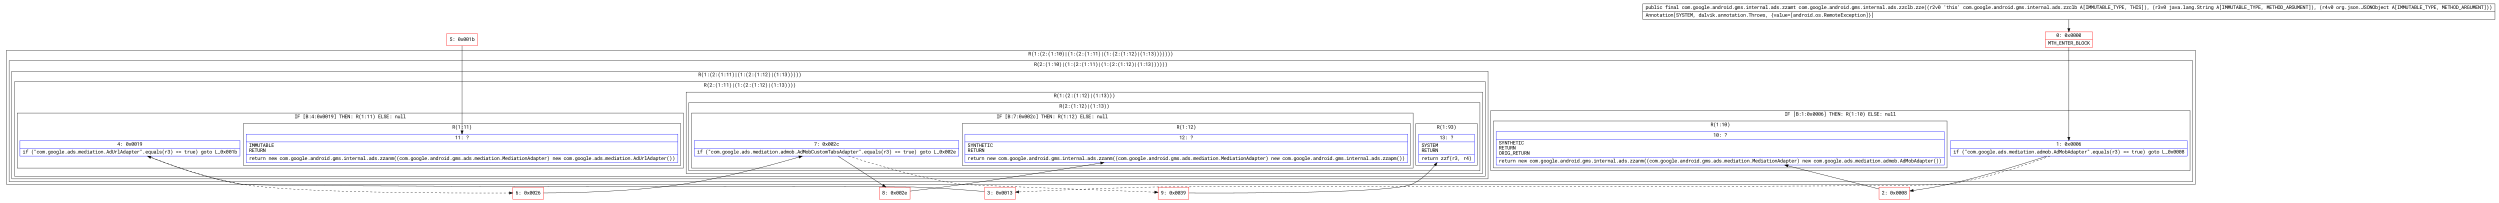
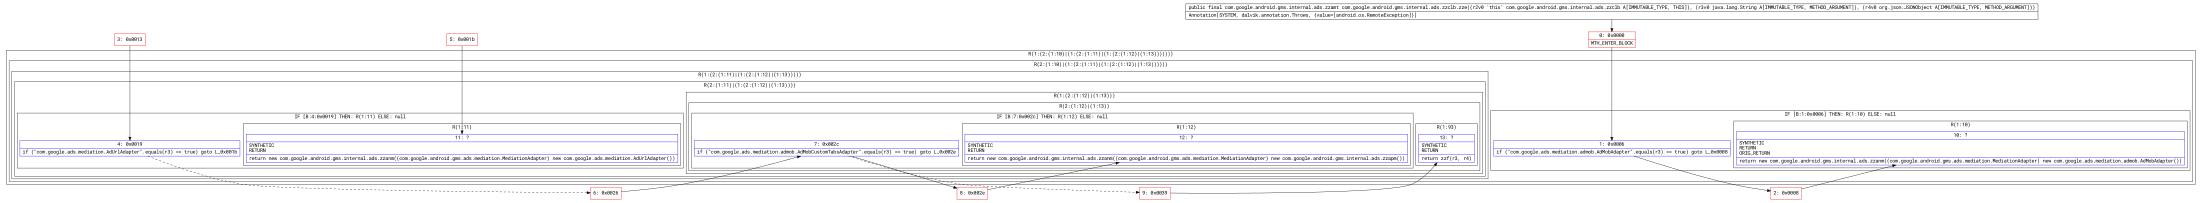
(262, 146) -> (262, 146)
(1430, 146) -> (1434, 146)
(1536, 187) -> none
